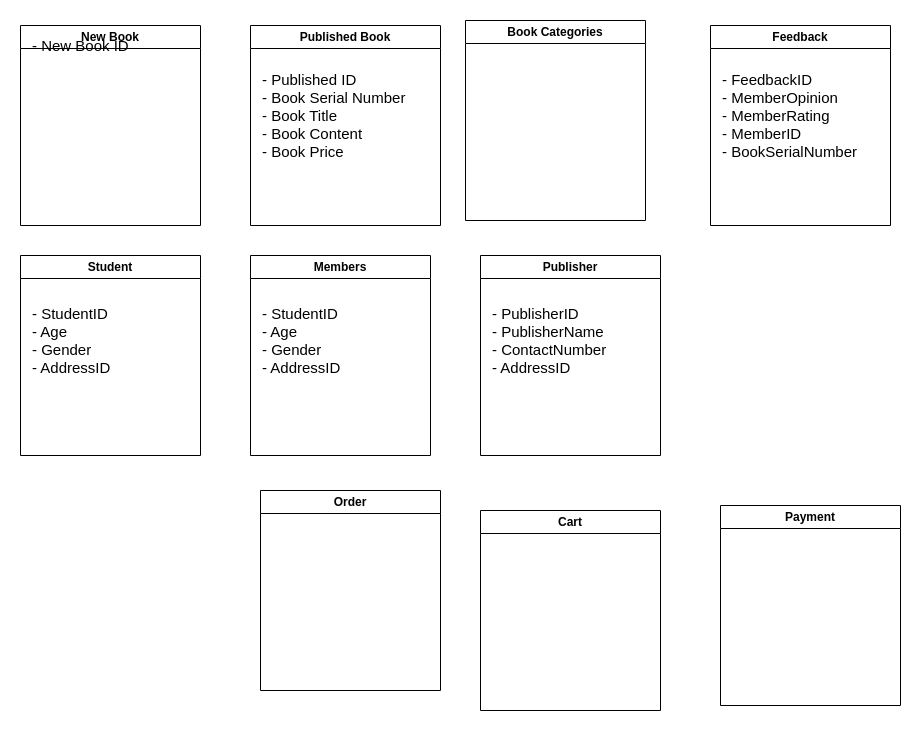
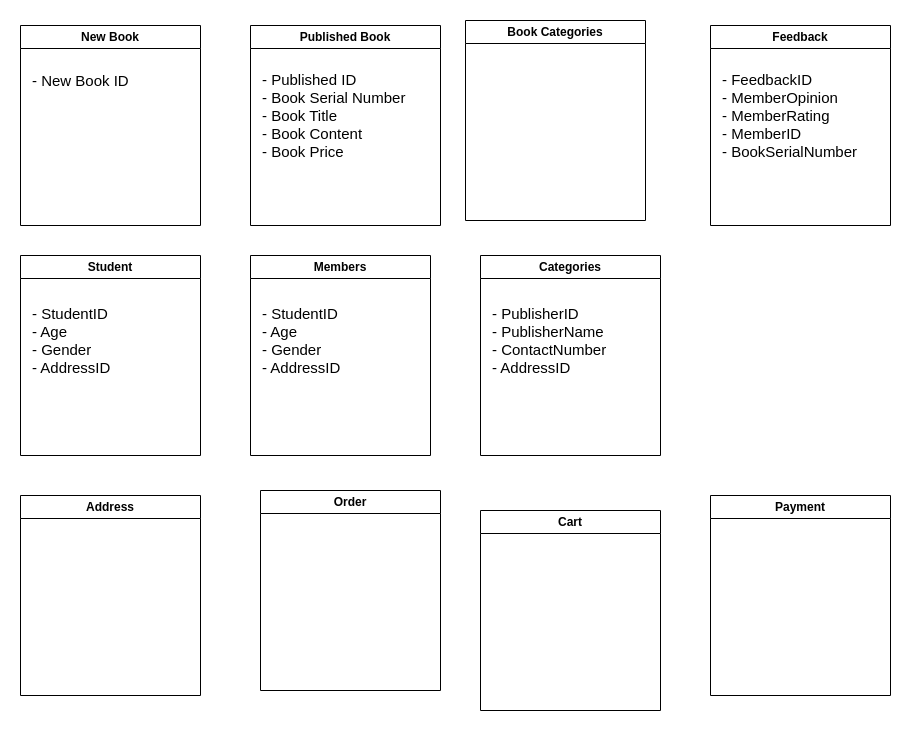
(91, 46) -> (91, 81)
(571, 268) -> (571, 268)
none -> (111, 596)
(811, 606) -> (801, 596)
